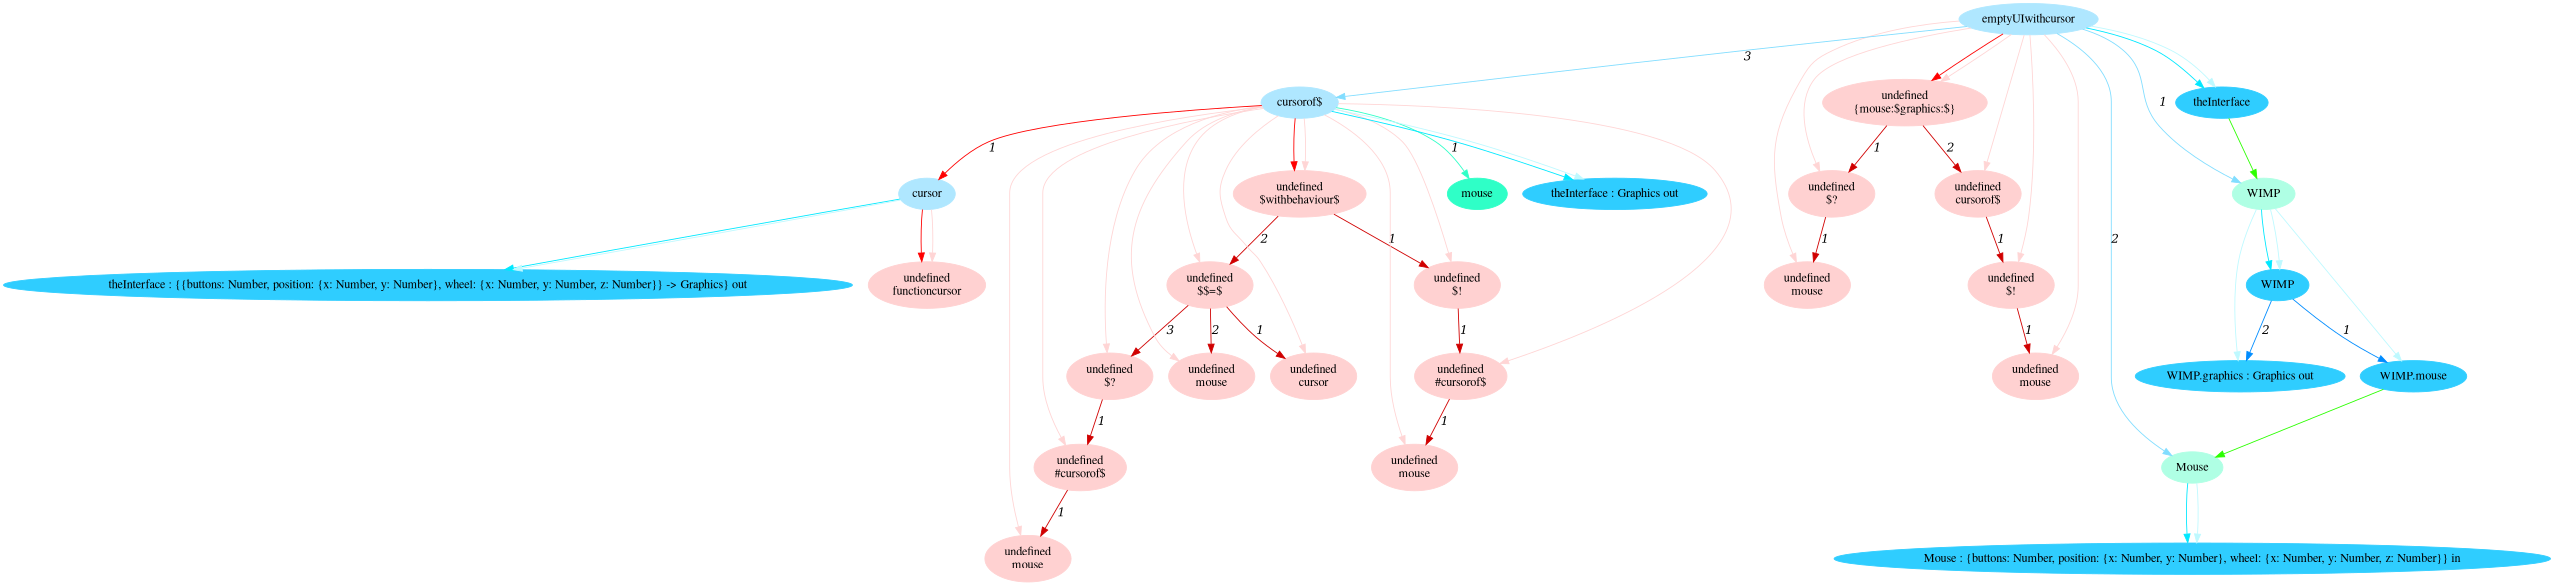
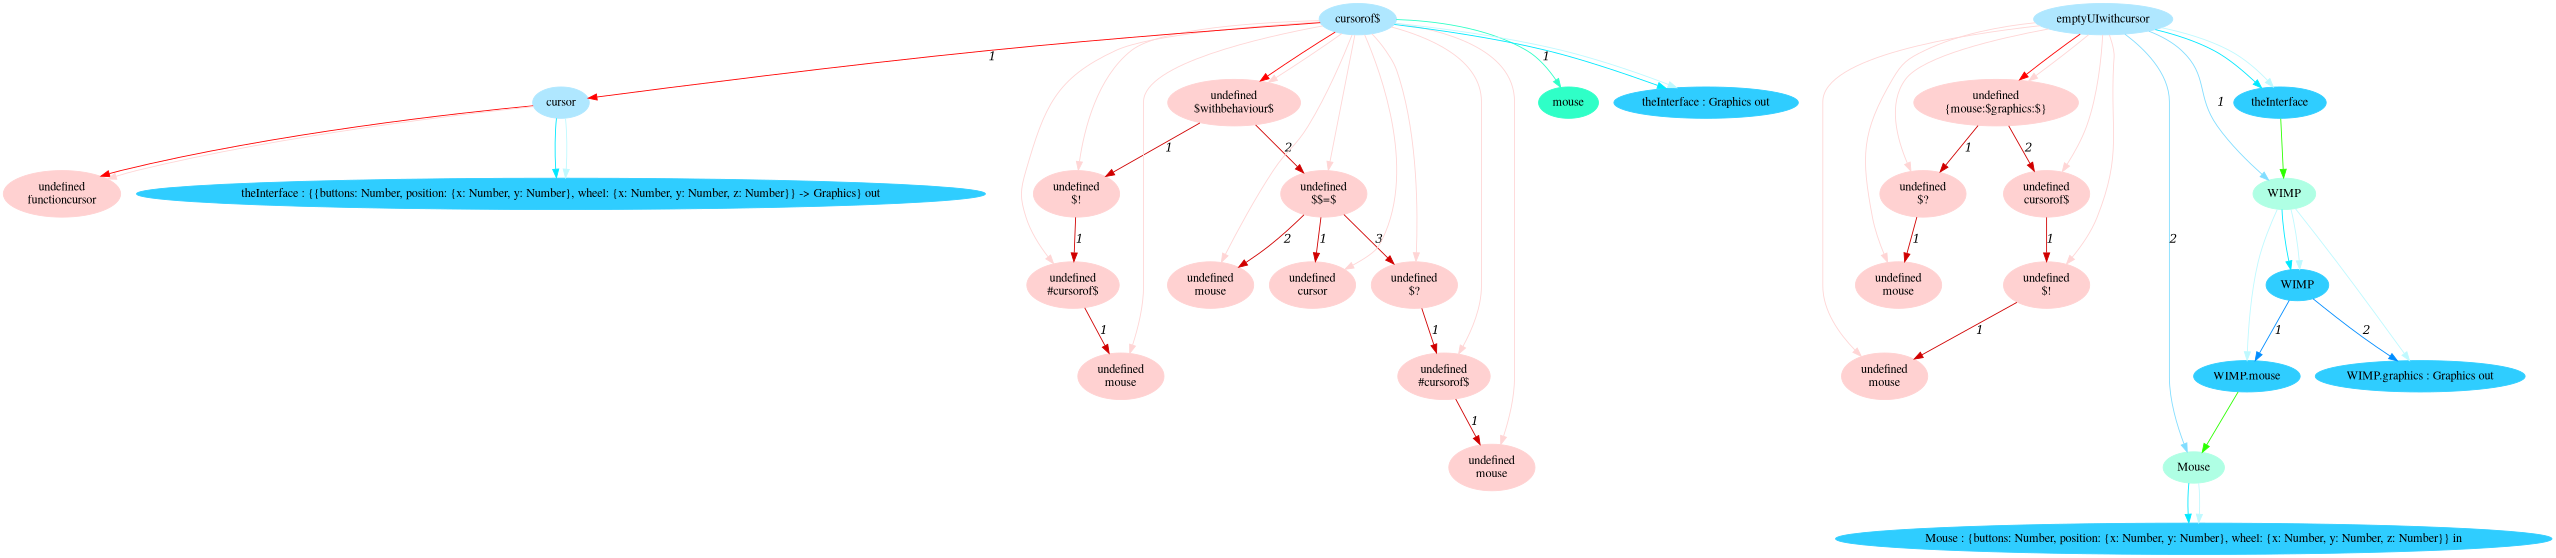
(1656, 60) -> none
